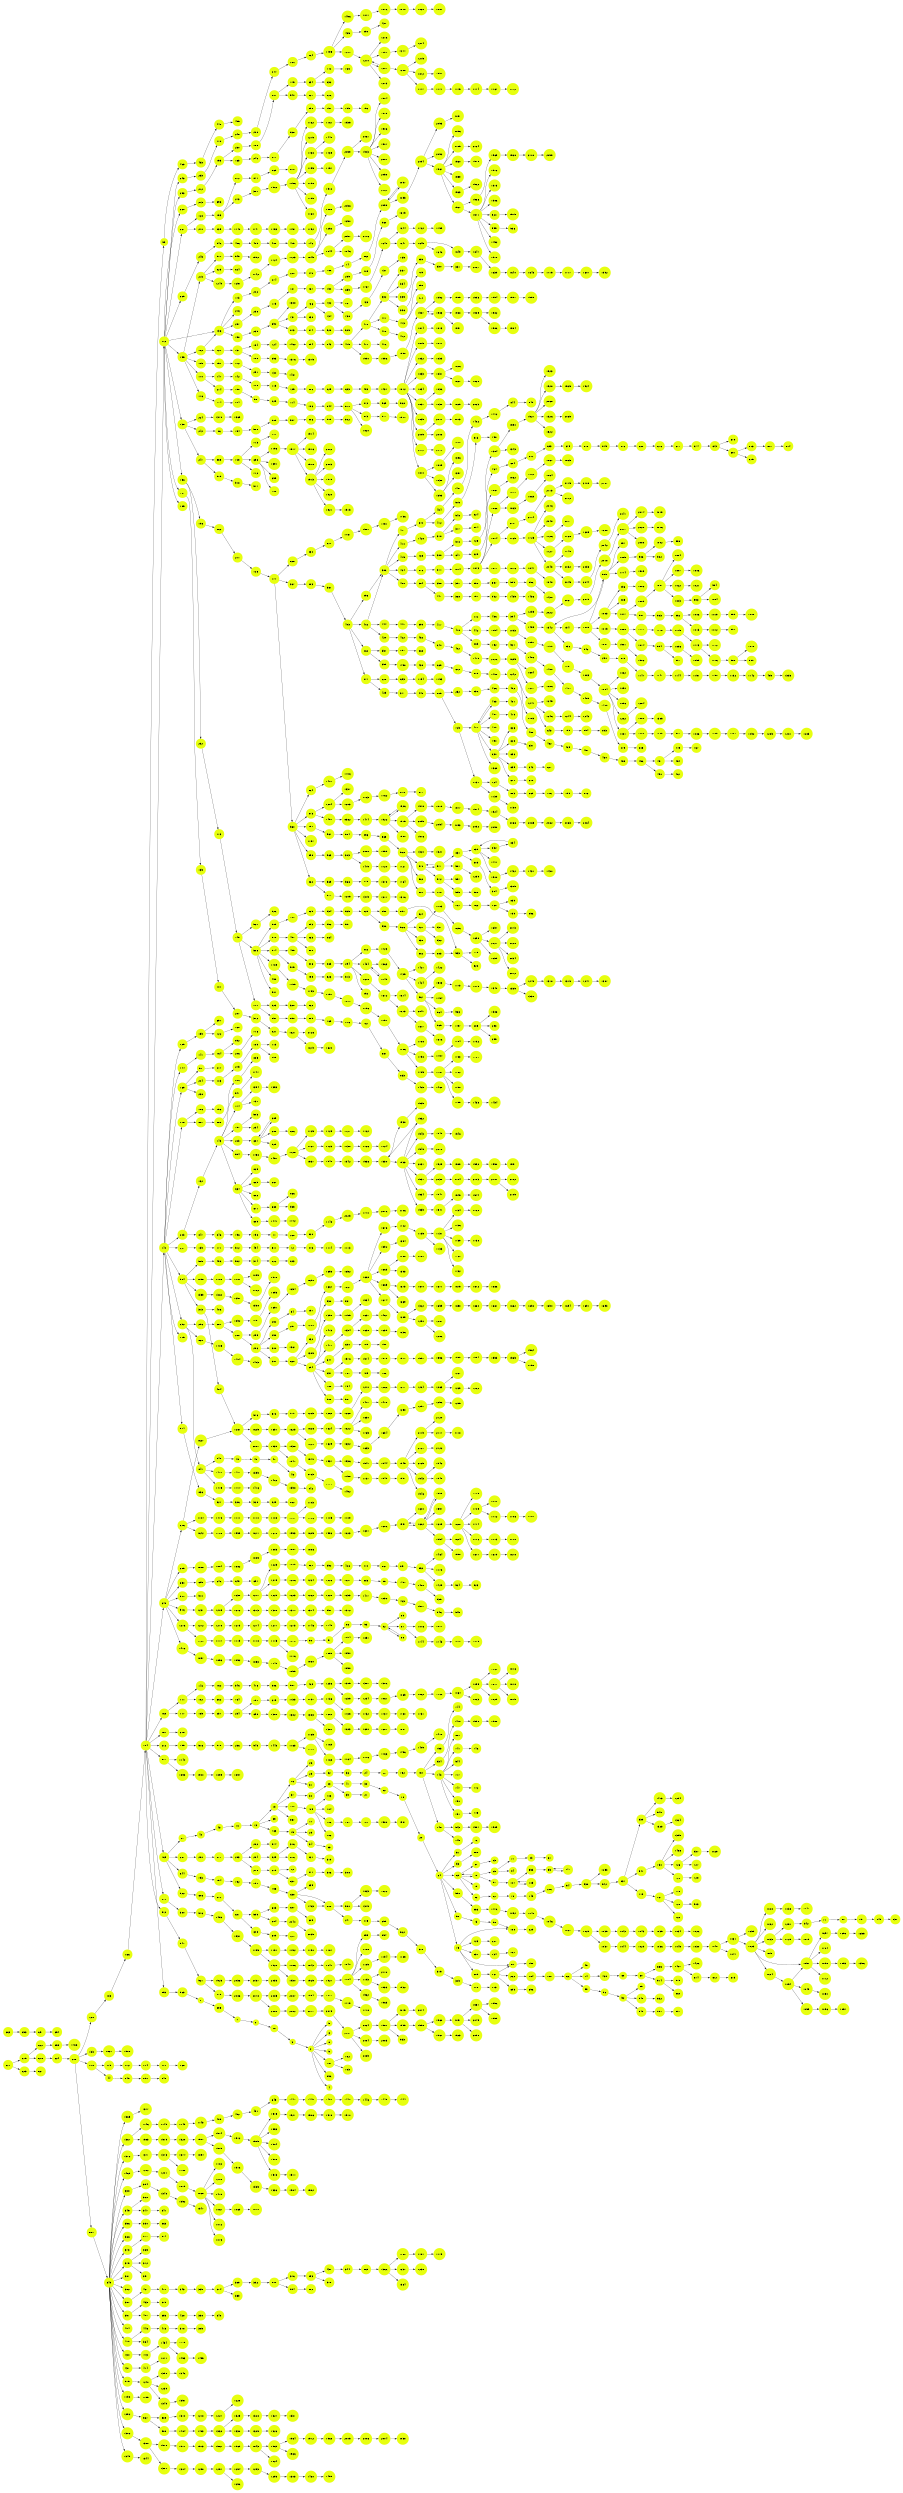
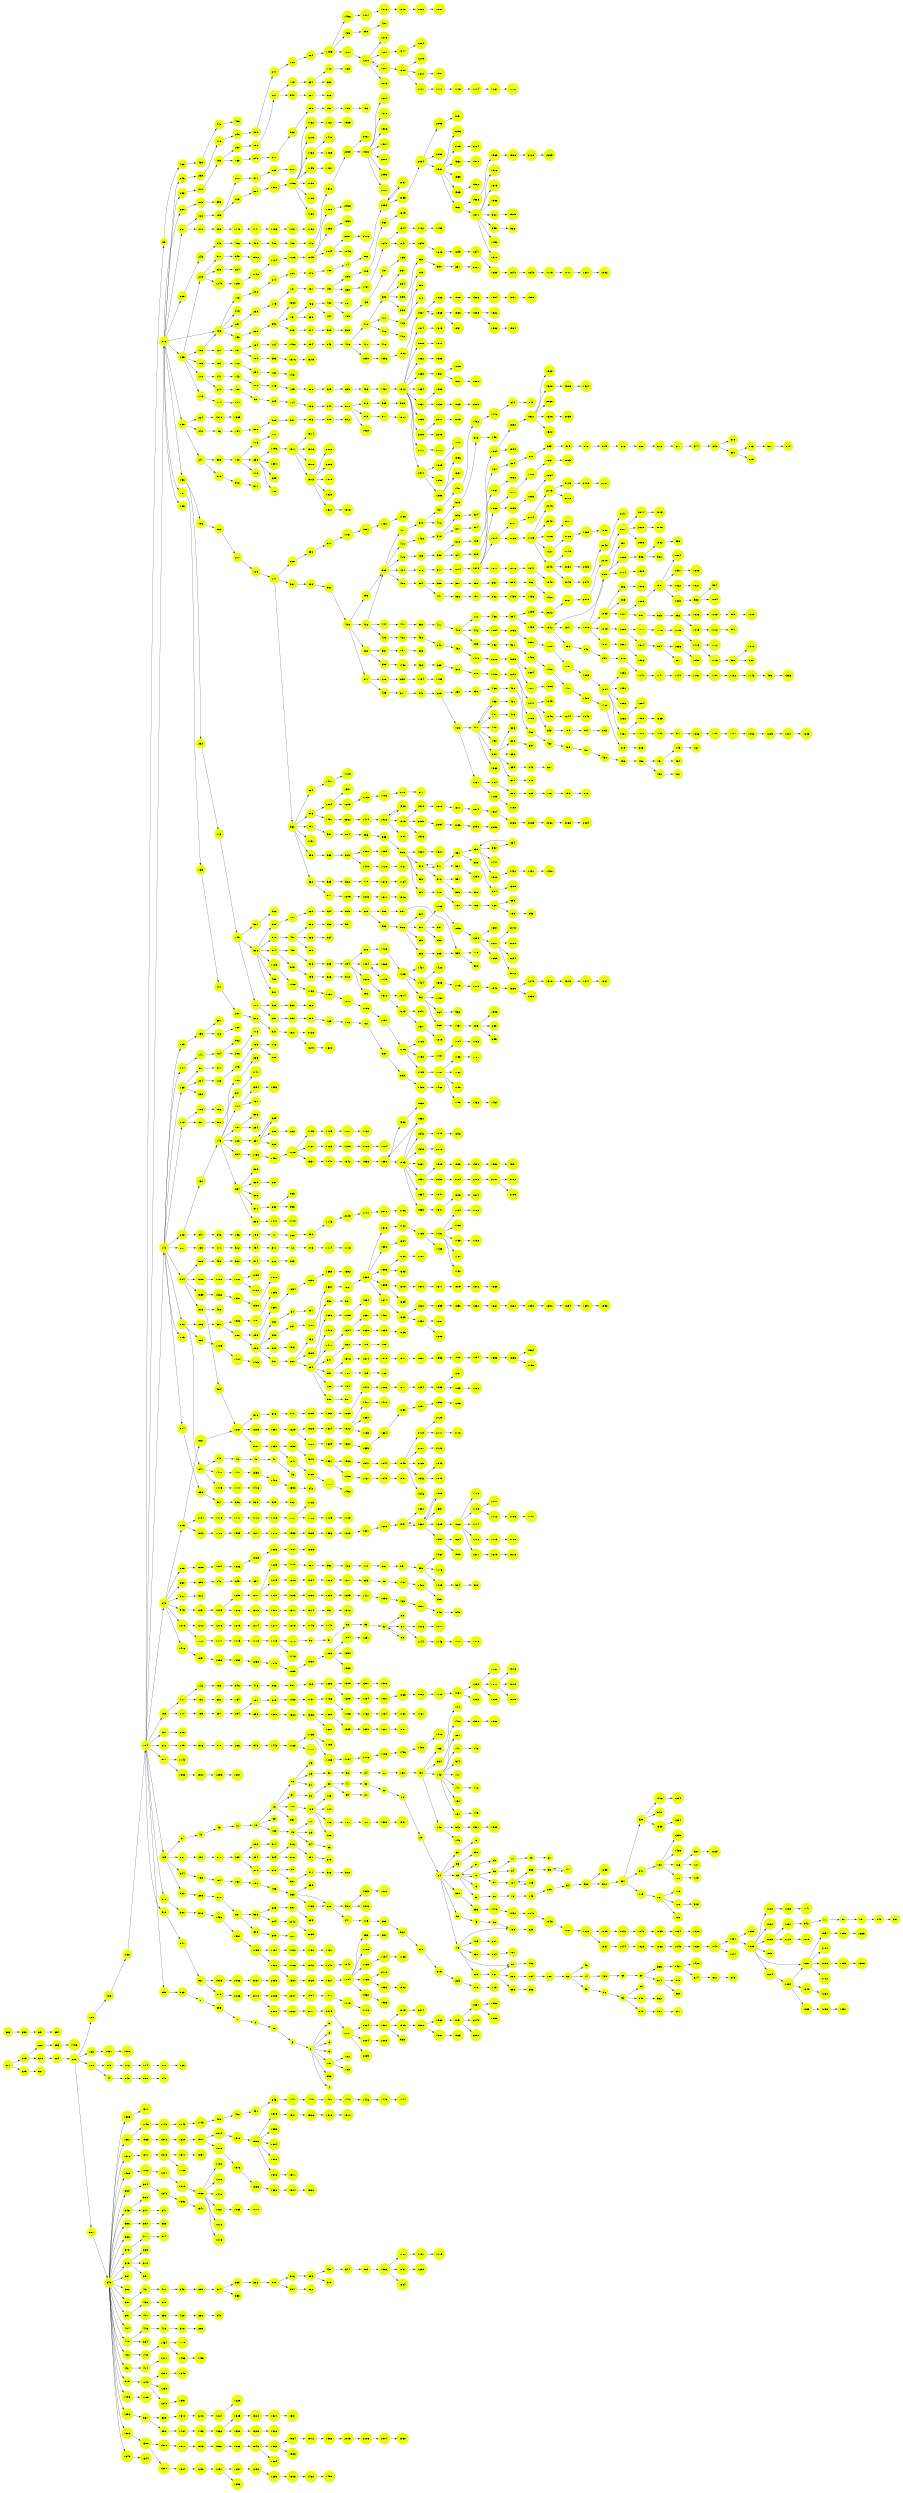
(440, 243) -> (448, 252)
